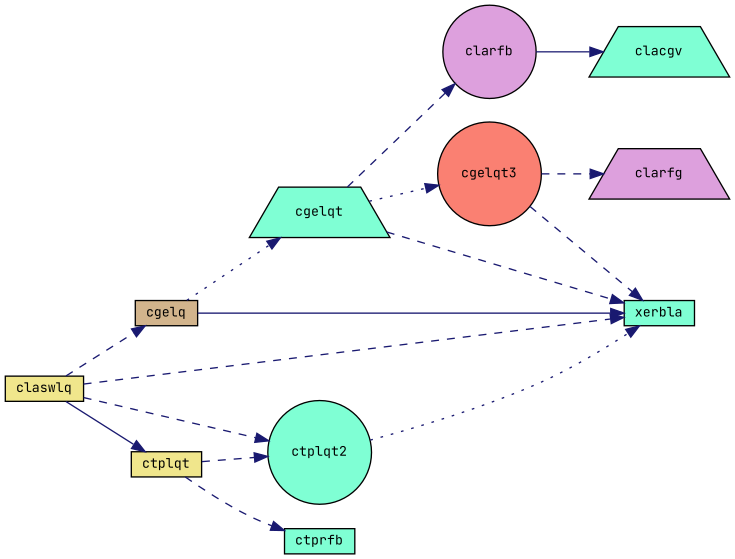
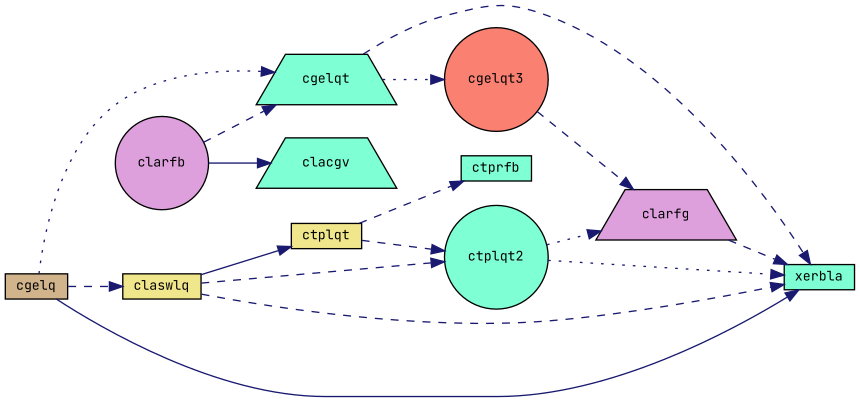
(396, 140) -> (234, 127)
none -> (567, 240)
(581, 249) -> (752, 250)
(100, 355) -> (89, 286)
